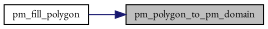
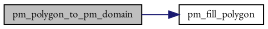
(102, 15) -> (155, 15)
